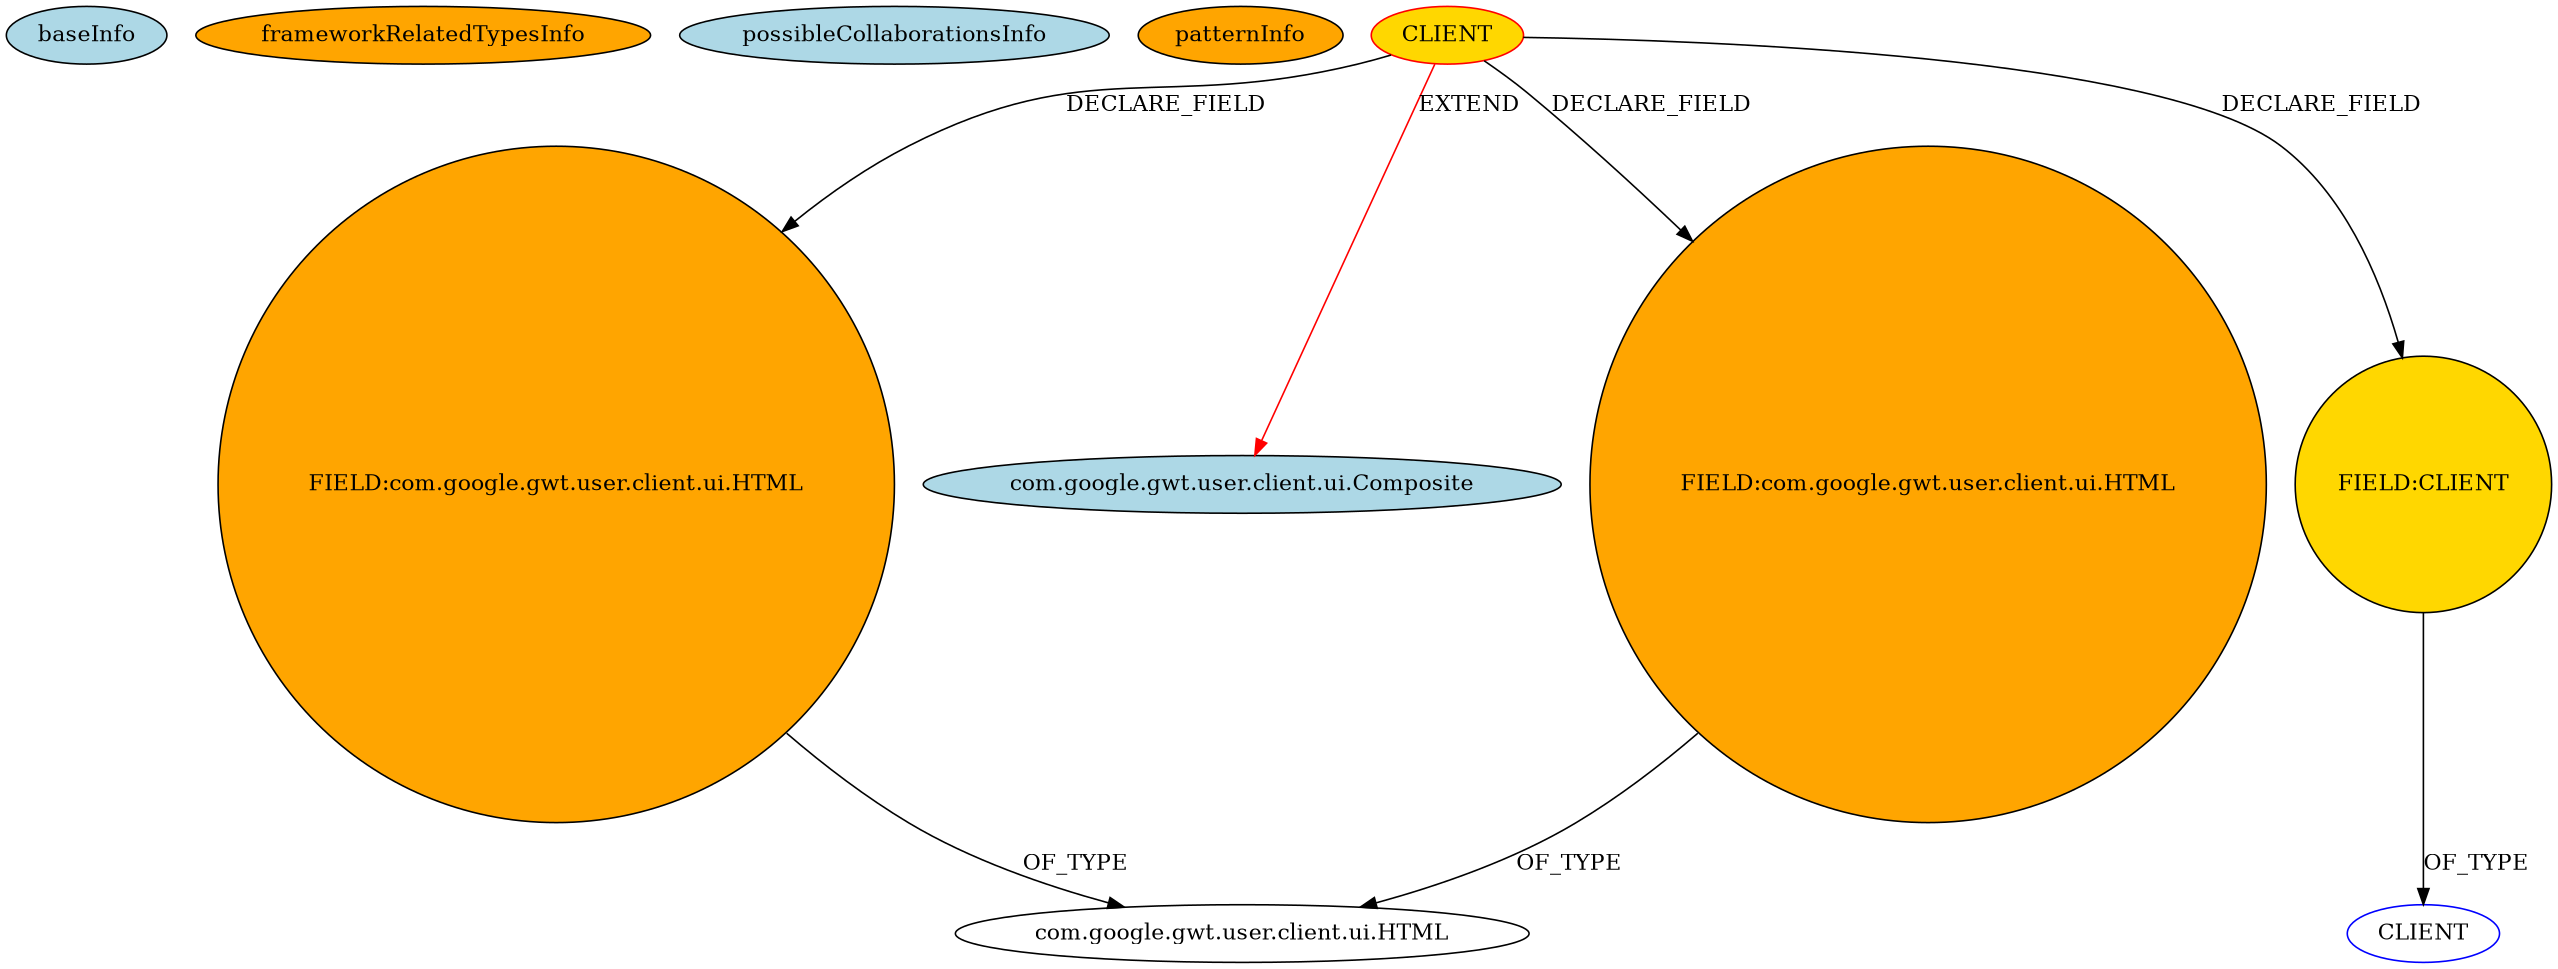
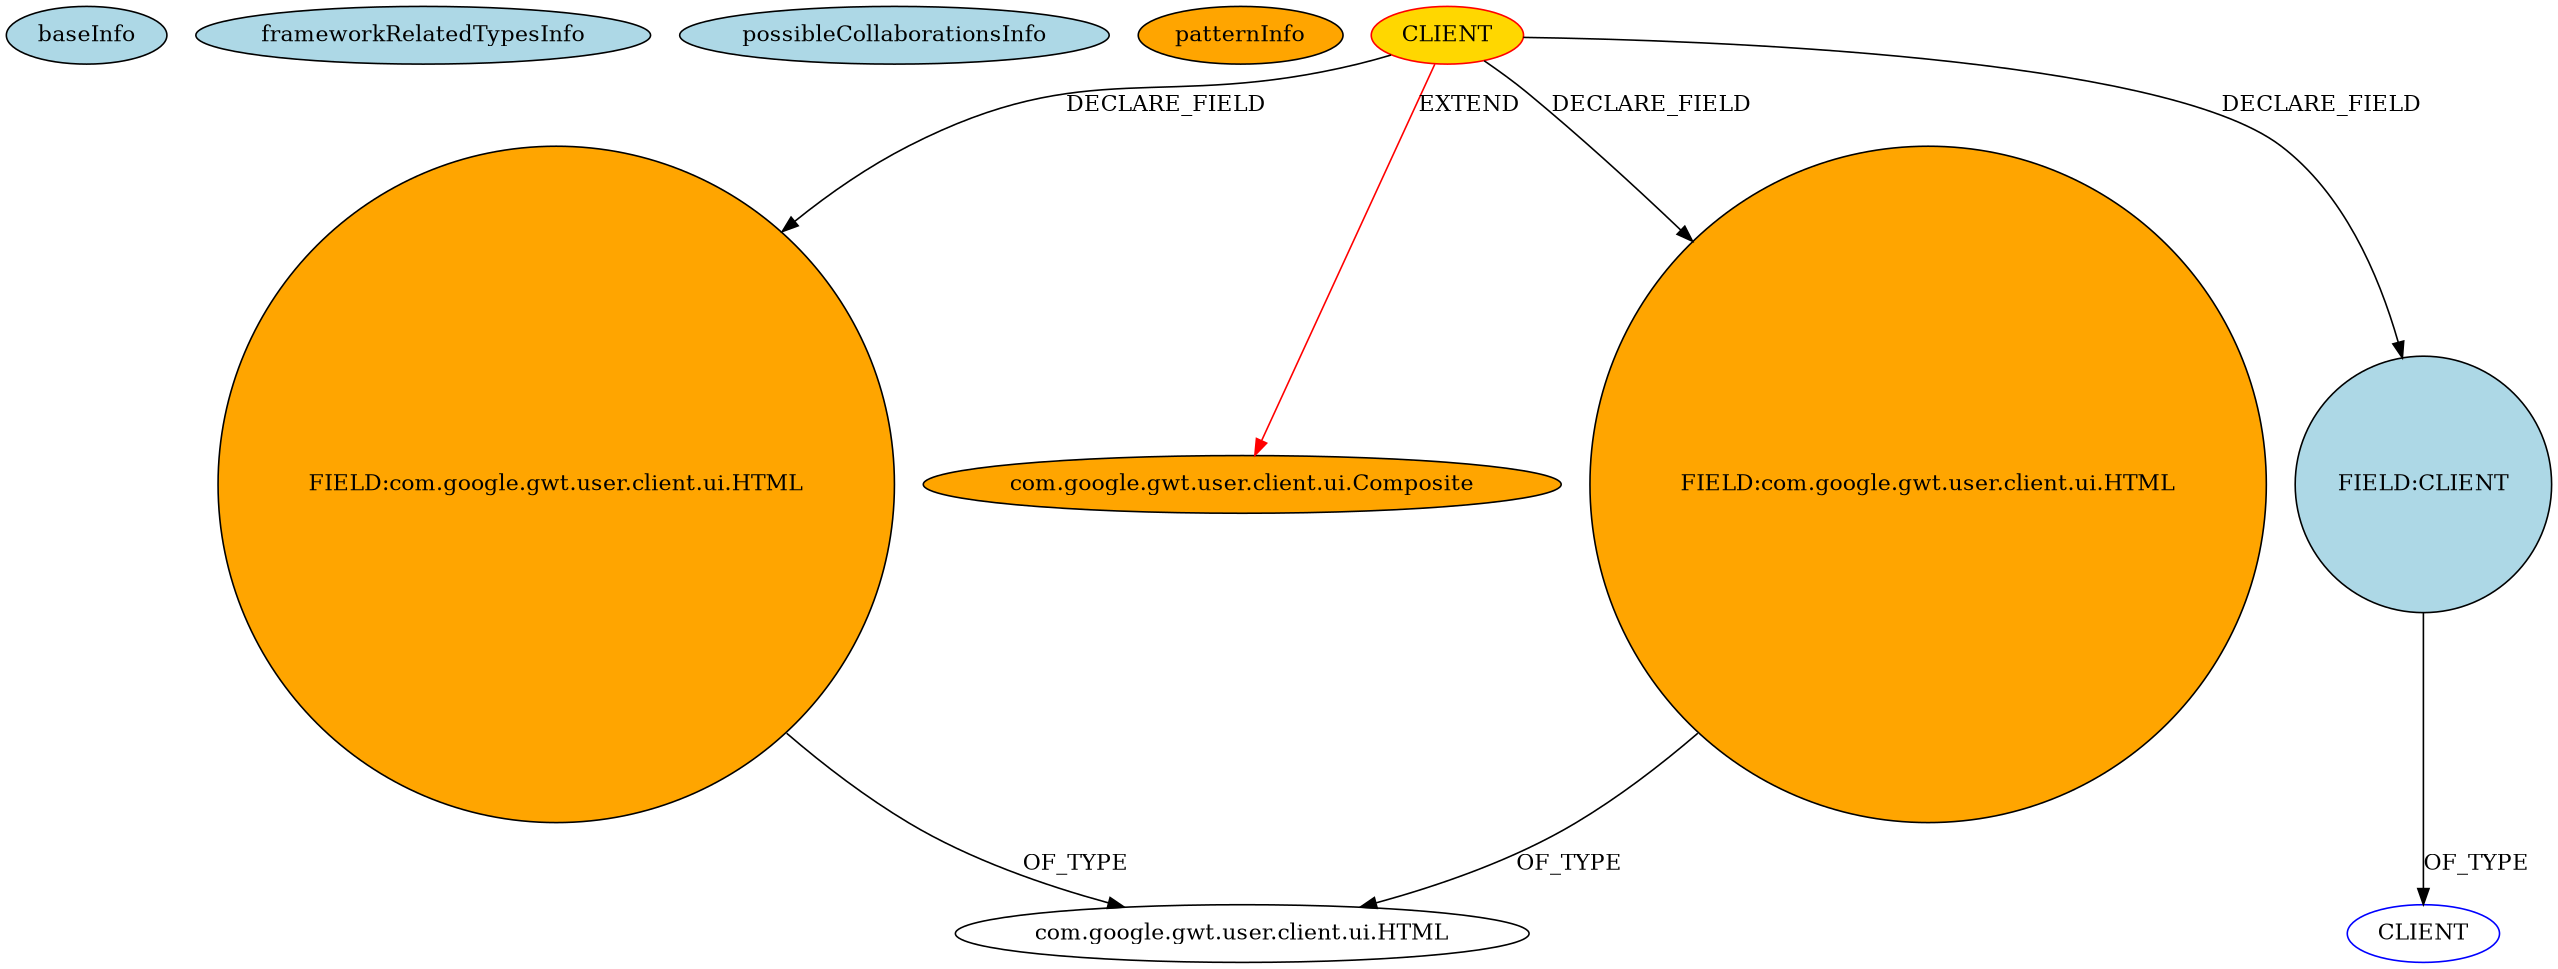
(423, 35) -> (423, 35)
(1242, 484) -> (1242, 484)
(2423, 484) -> (2423, 484)
